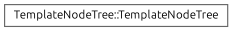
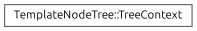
(116, 16) -> (98, 16)
